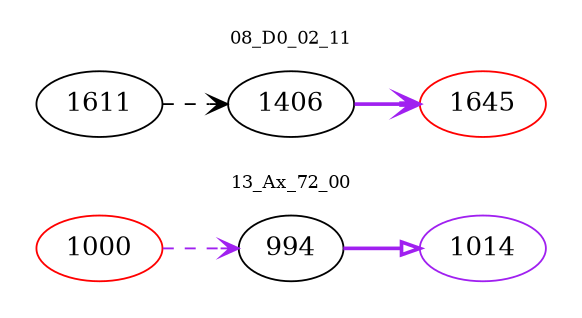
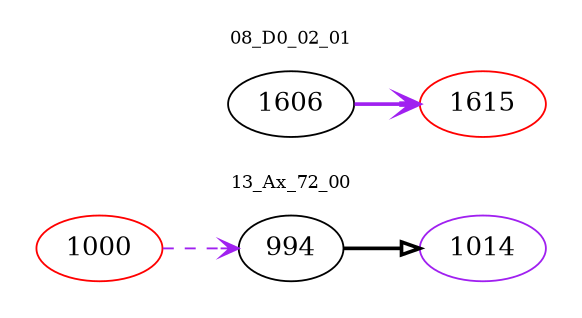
(291, 39) -> (291, 39)
(99, 104) -> none
(291, 104) -> (291, 104)
(483, 104) -> (483, 104)
(372, 248) -> (372, 248)
